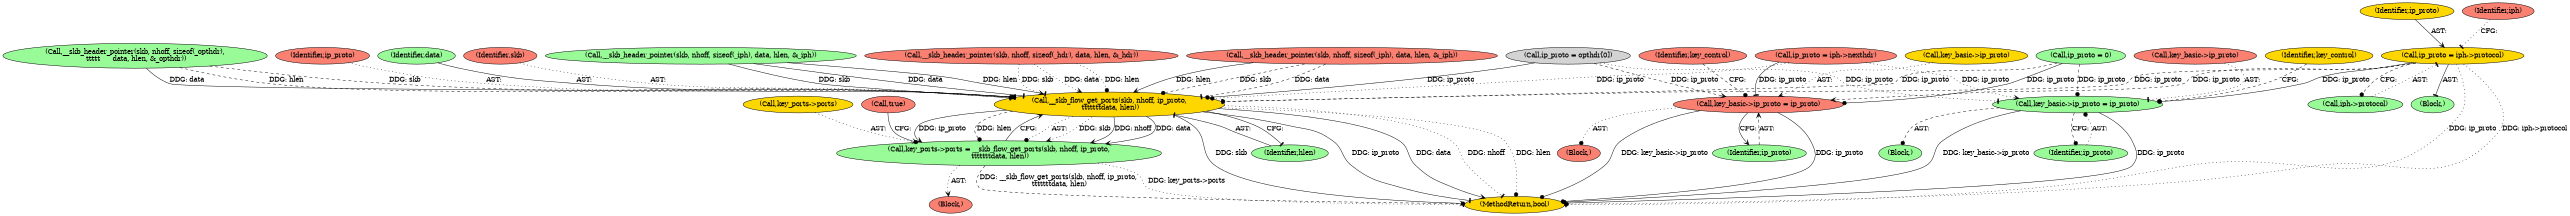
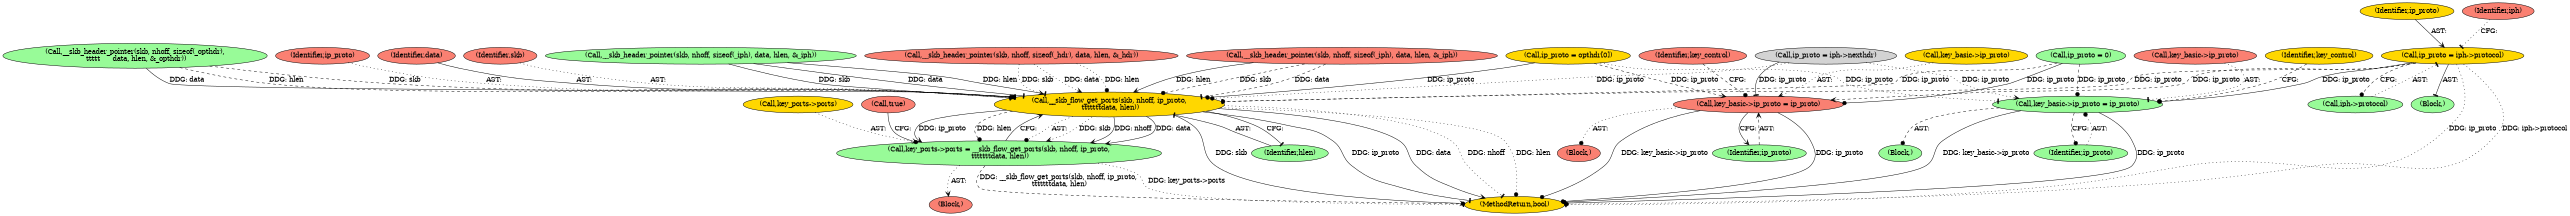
(417, 56) -> (417, 56)
(1568, 56) -> (1568, 56)
(1826, 56) -> (1826, 56)
